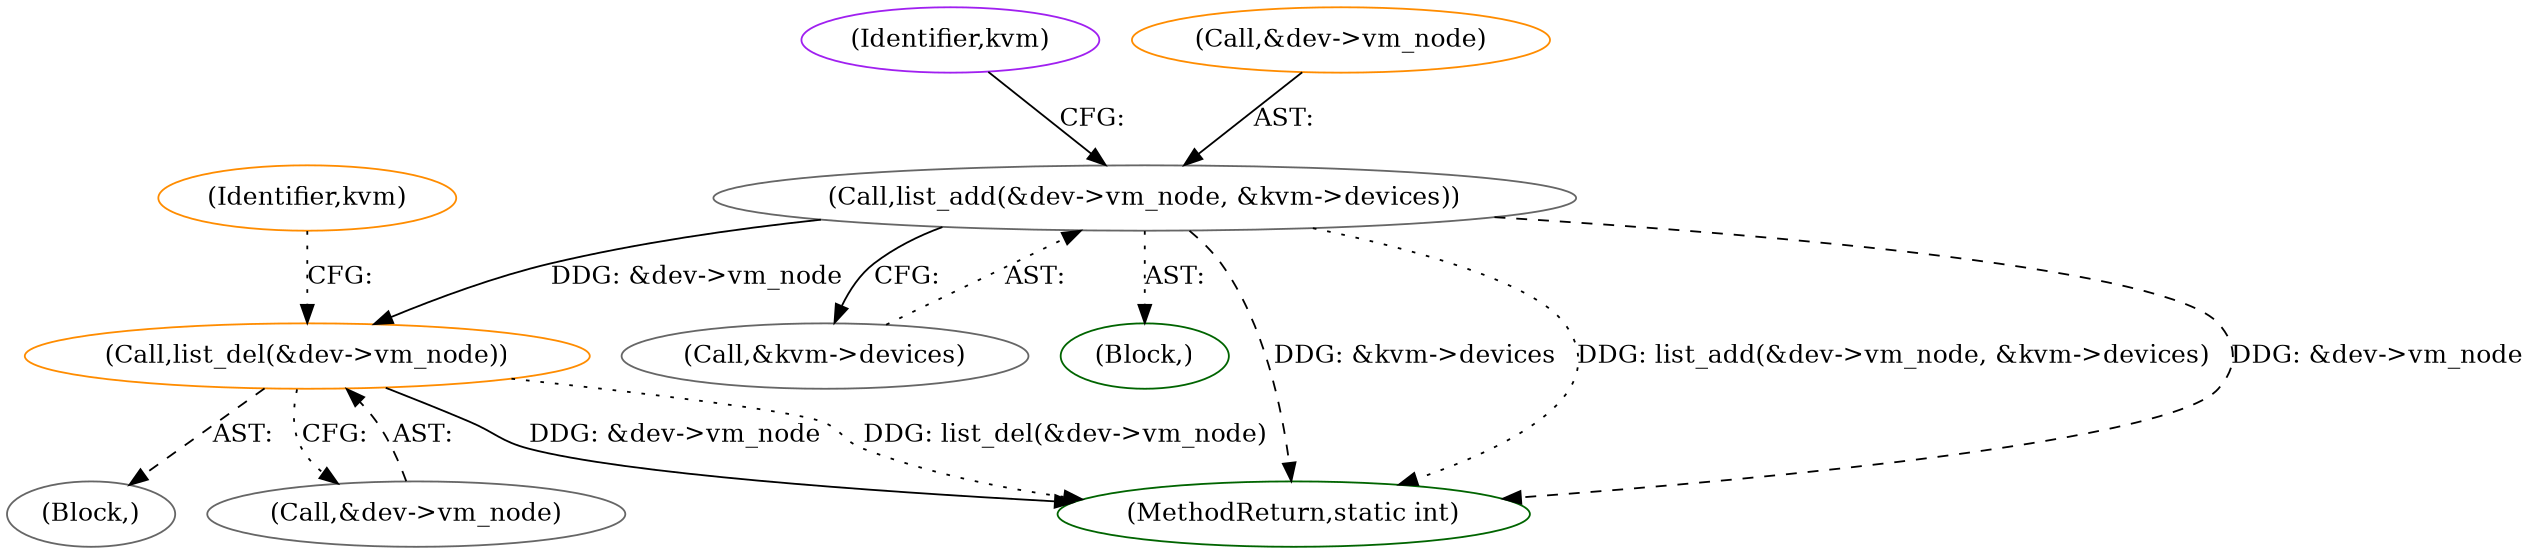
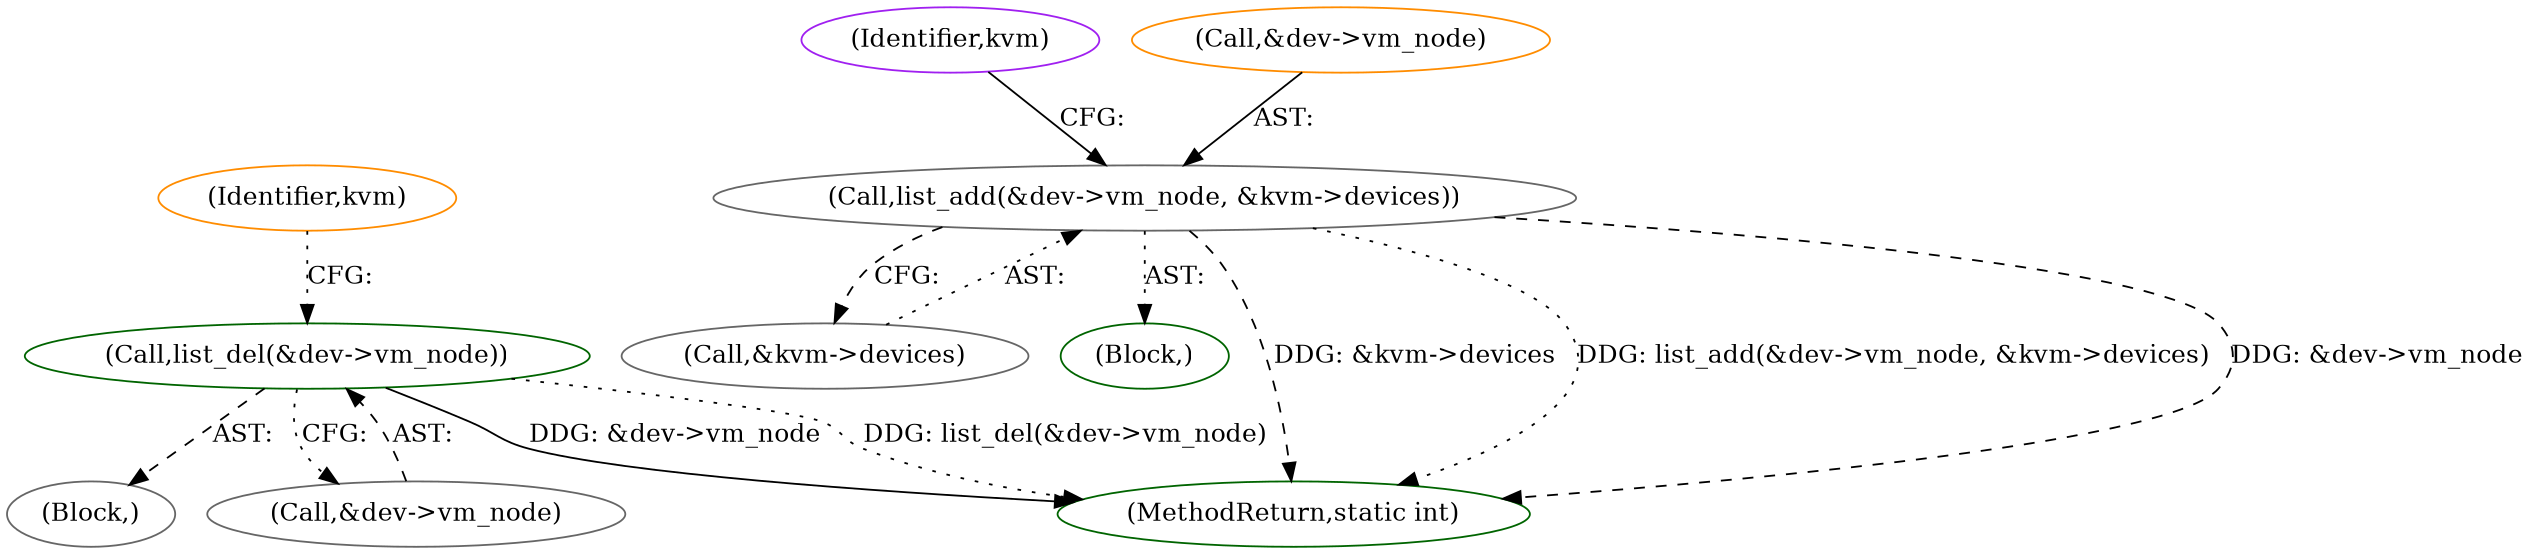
(602, 252) -> none
(884, 256) -> (884, 256)
(307, 356) -> (307, 356)
